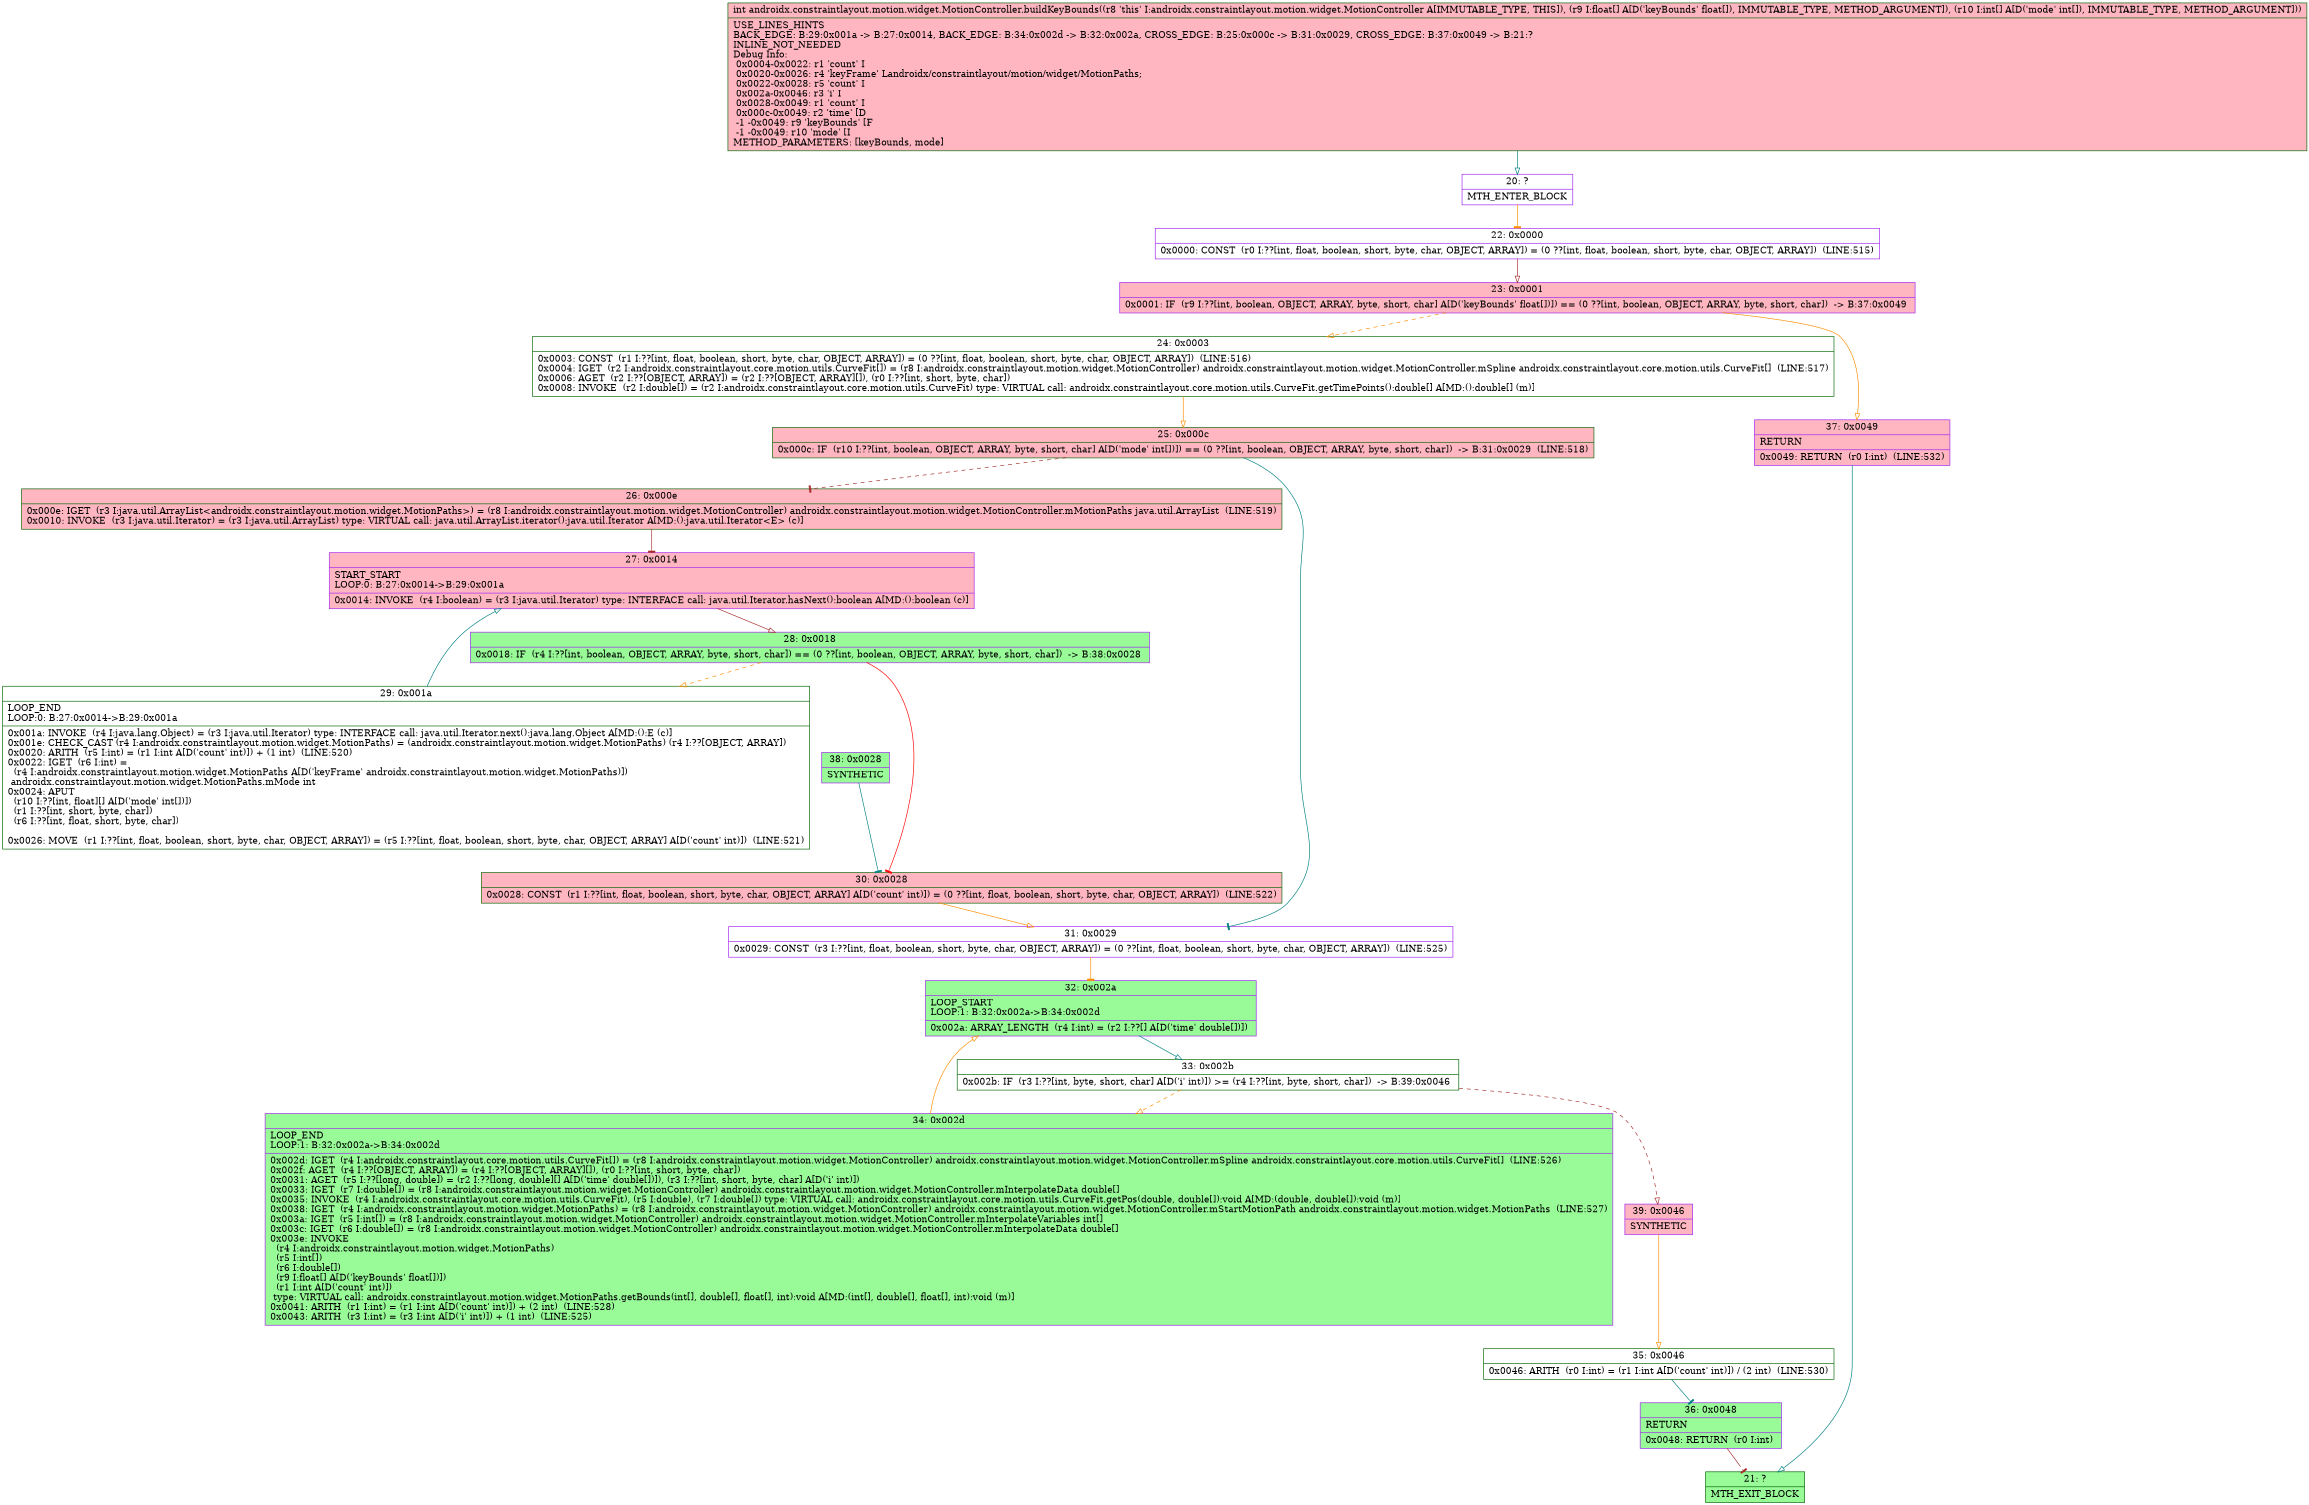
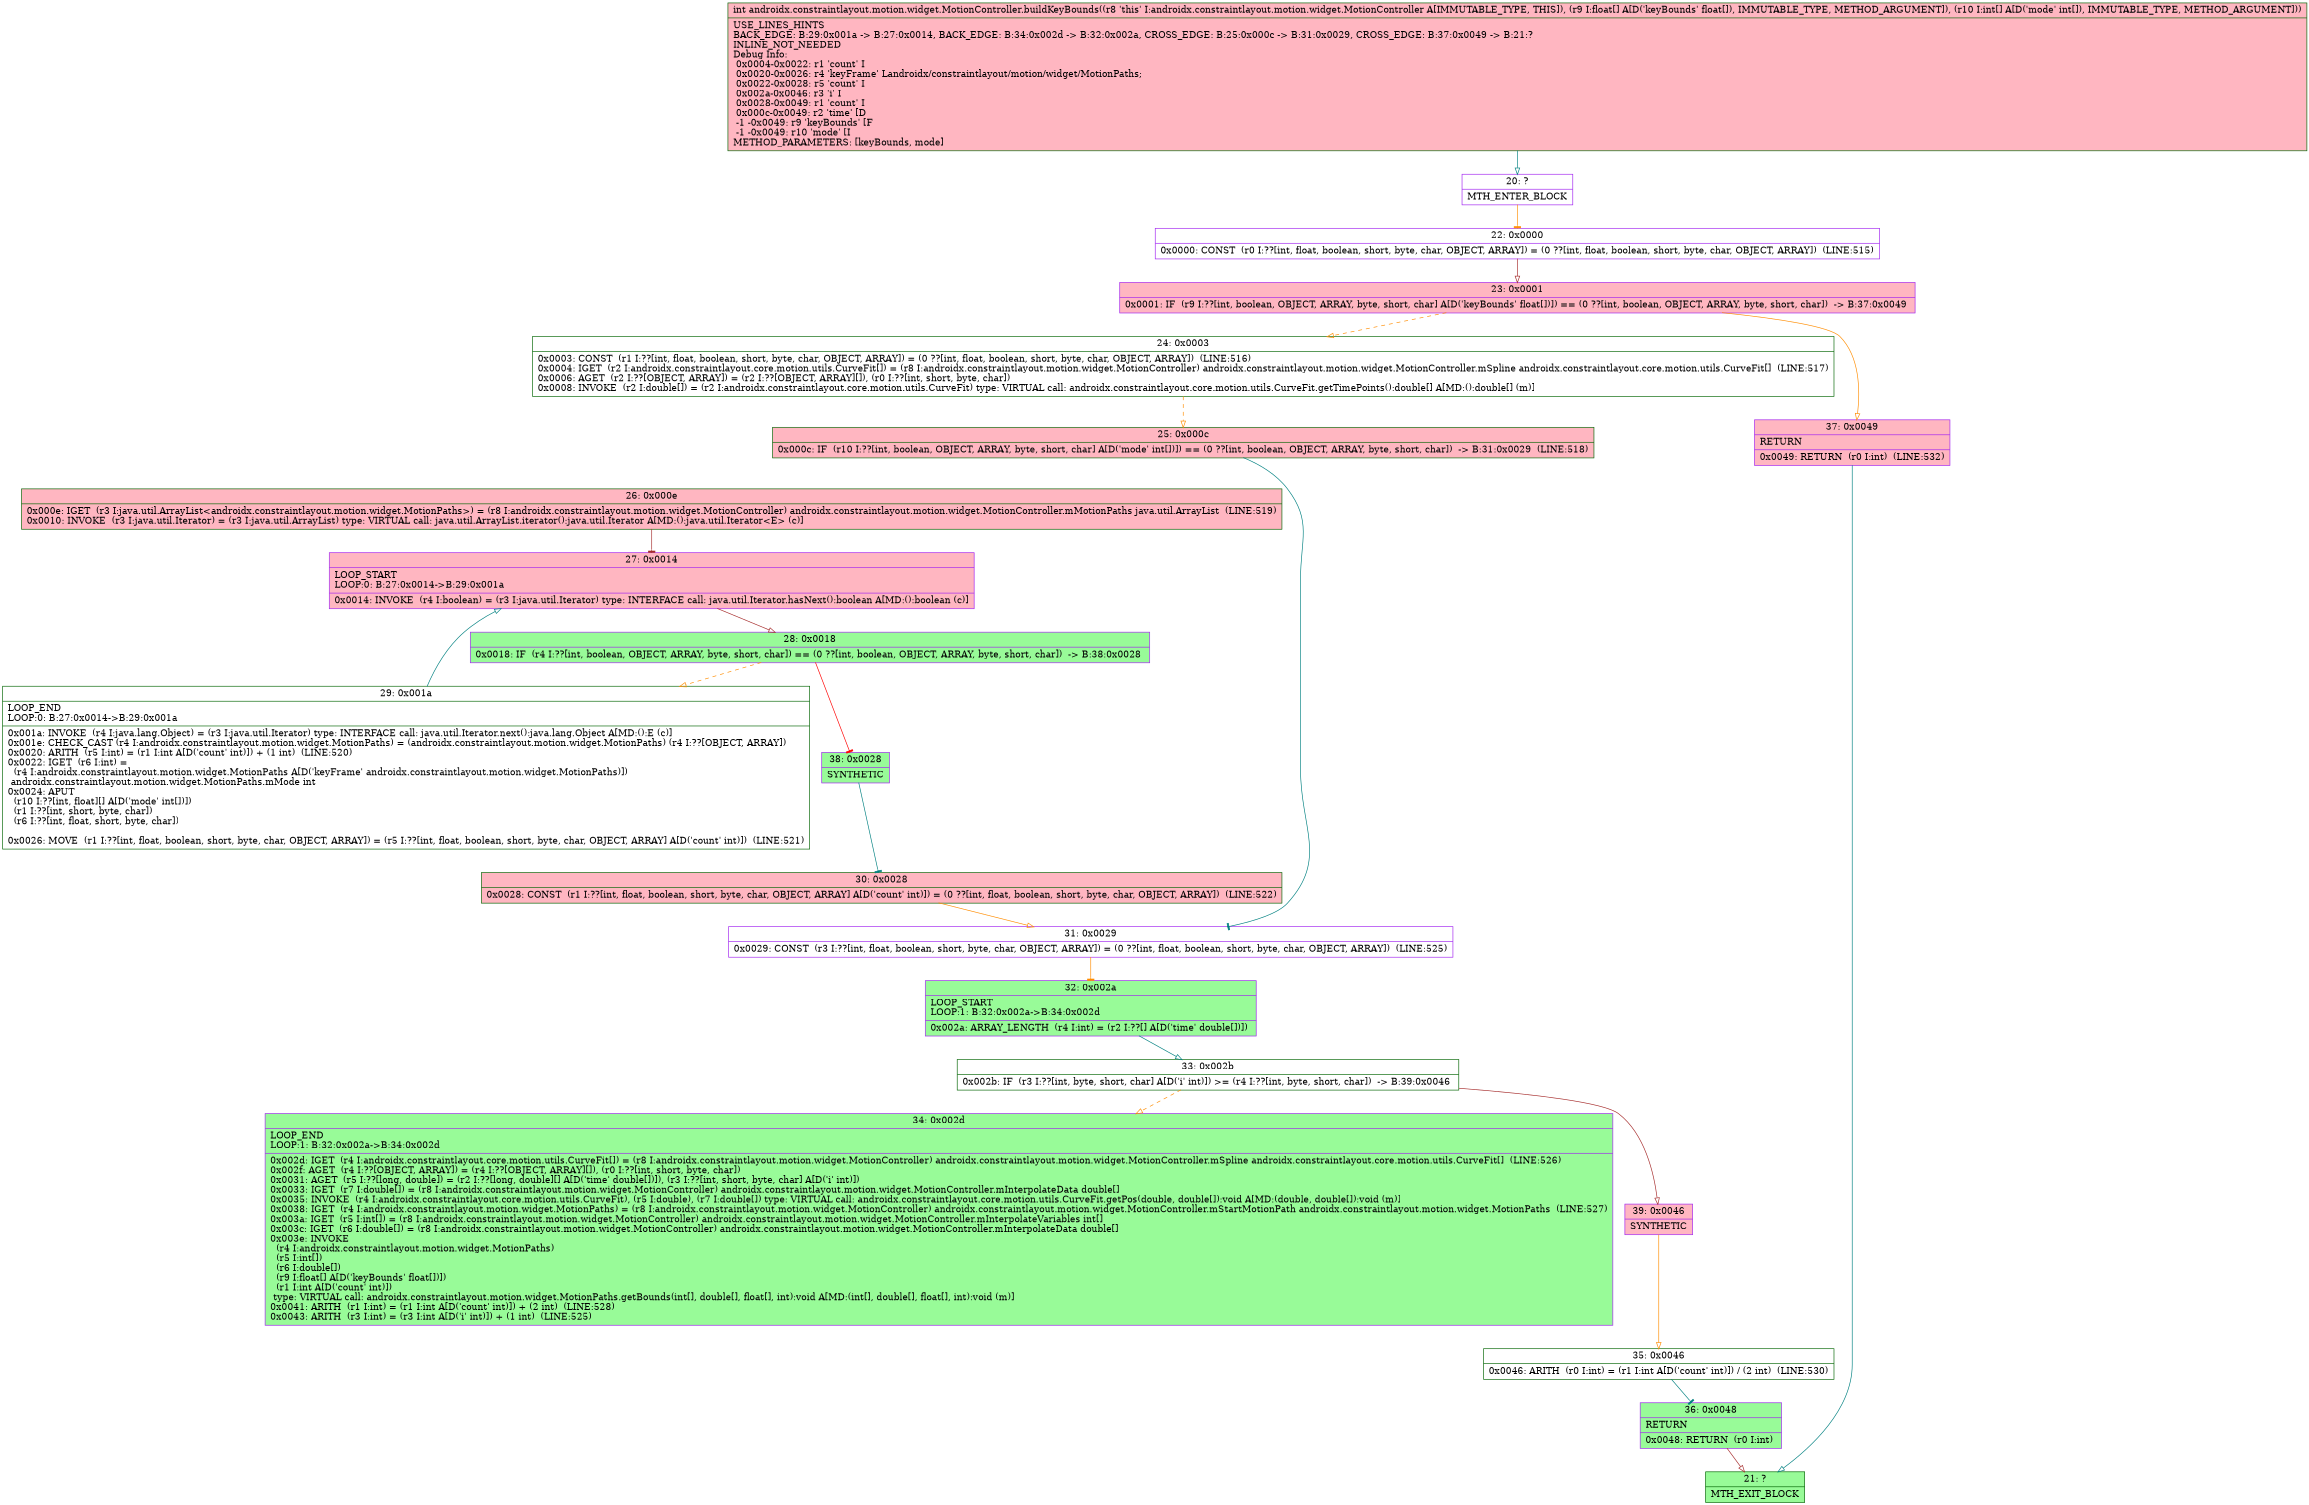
(1183, 409) -> (1183, 409)
(939, 473) -> none
(368, 575) -> (366, 575)
(914, 759) -> (832, 706)
(944, 1072) -> none
(1587, 1103) -> (1587, 1103)
(1734, 1457) -> (1734, 1457)
